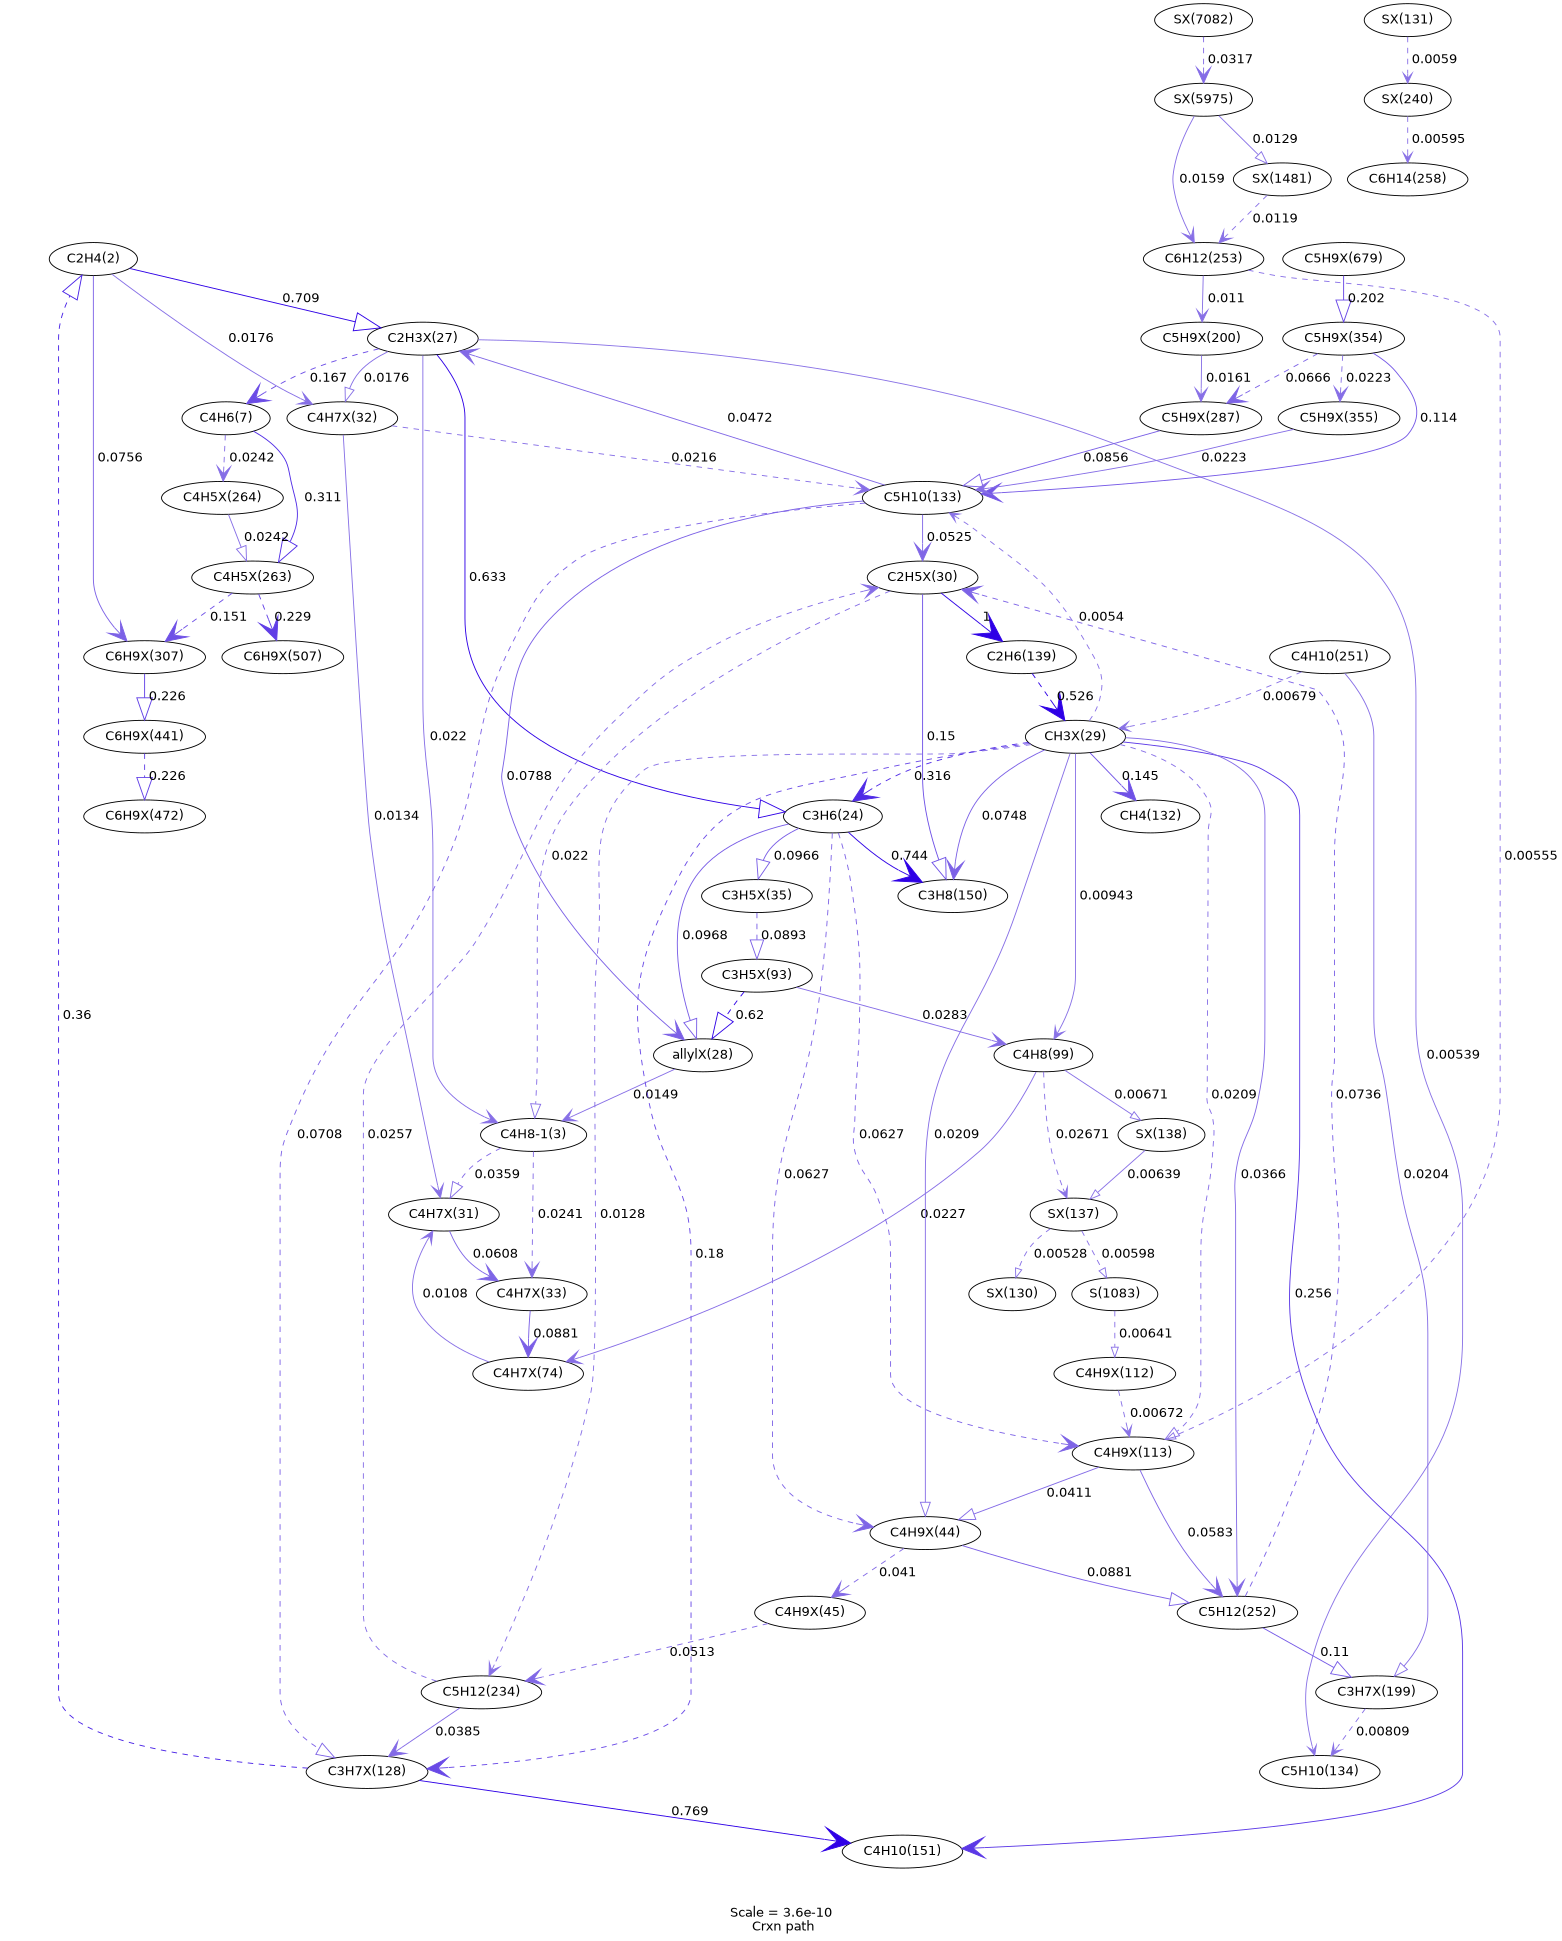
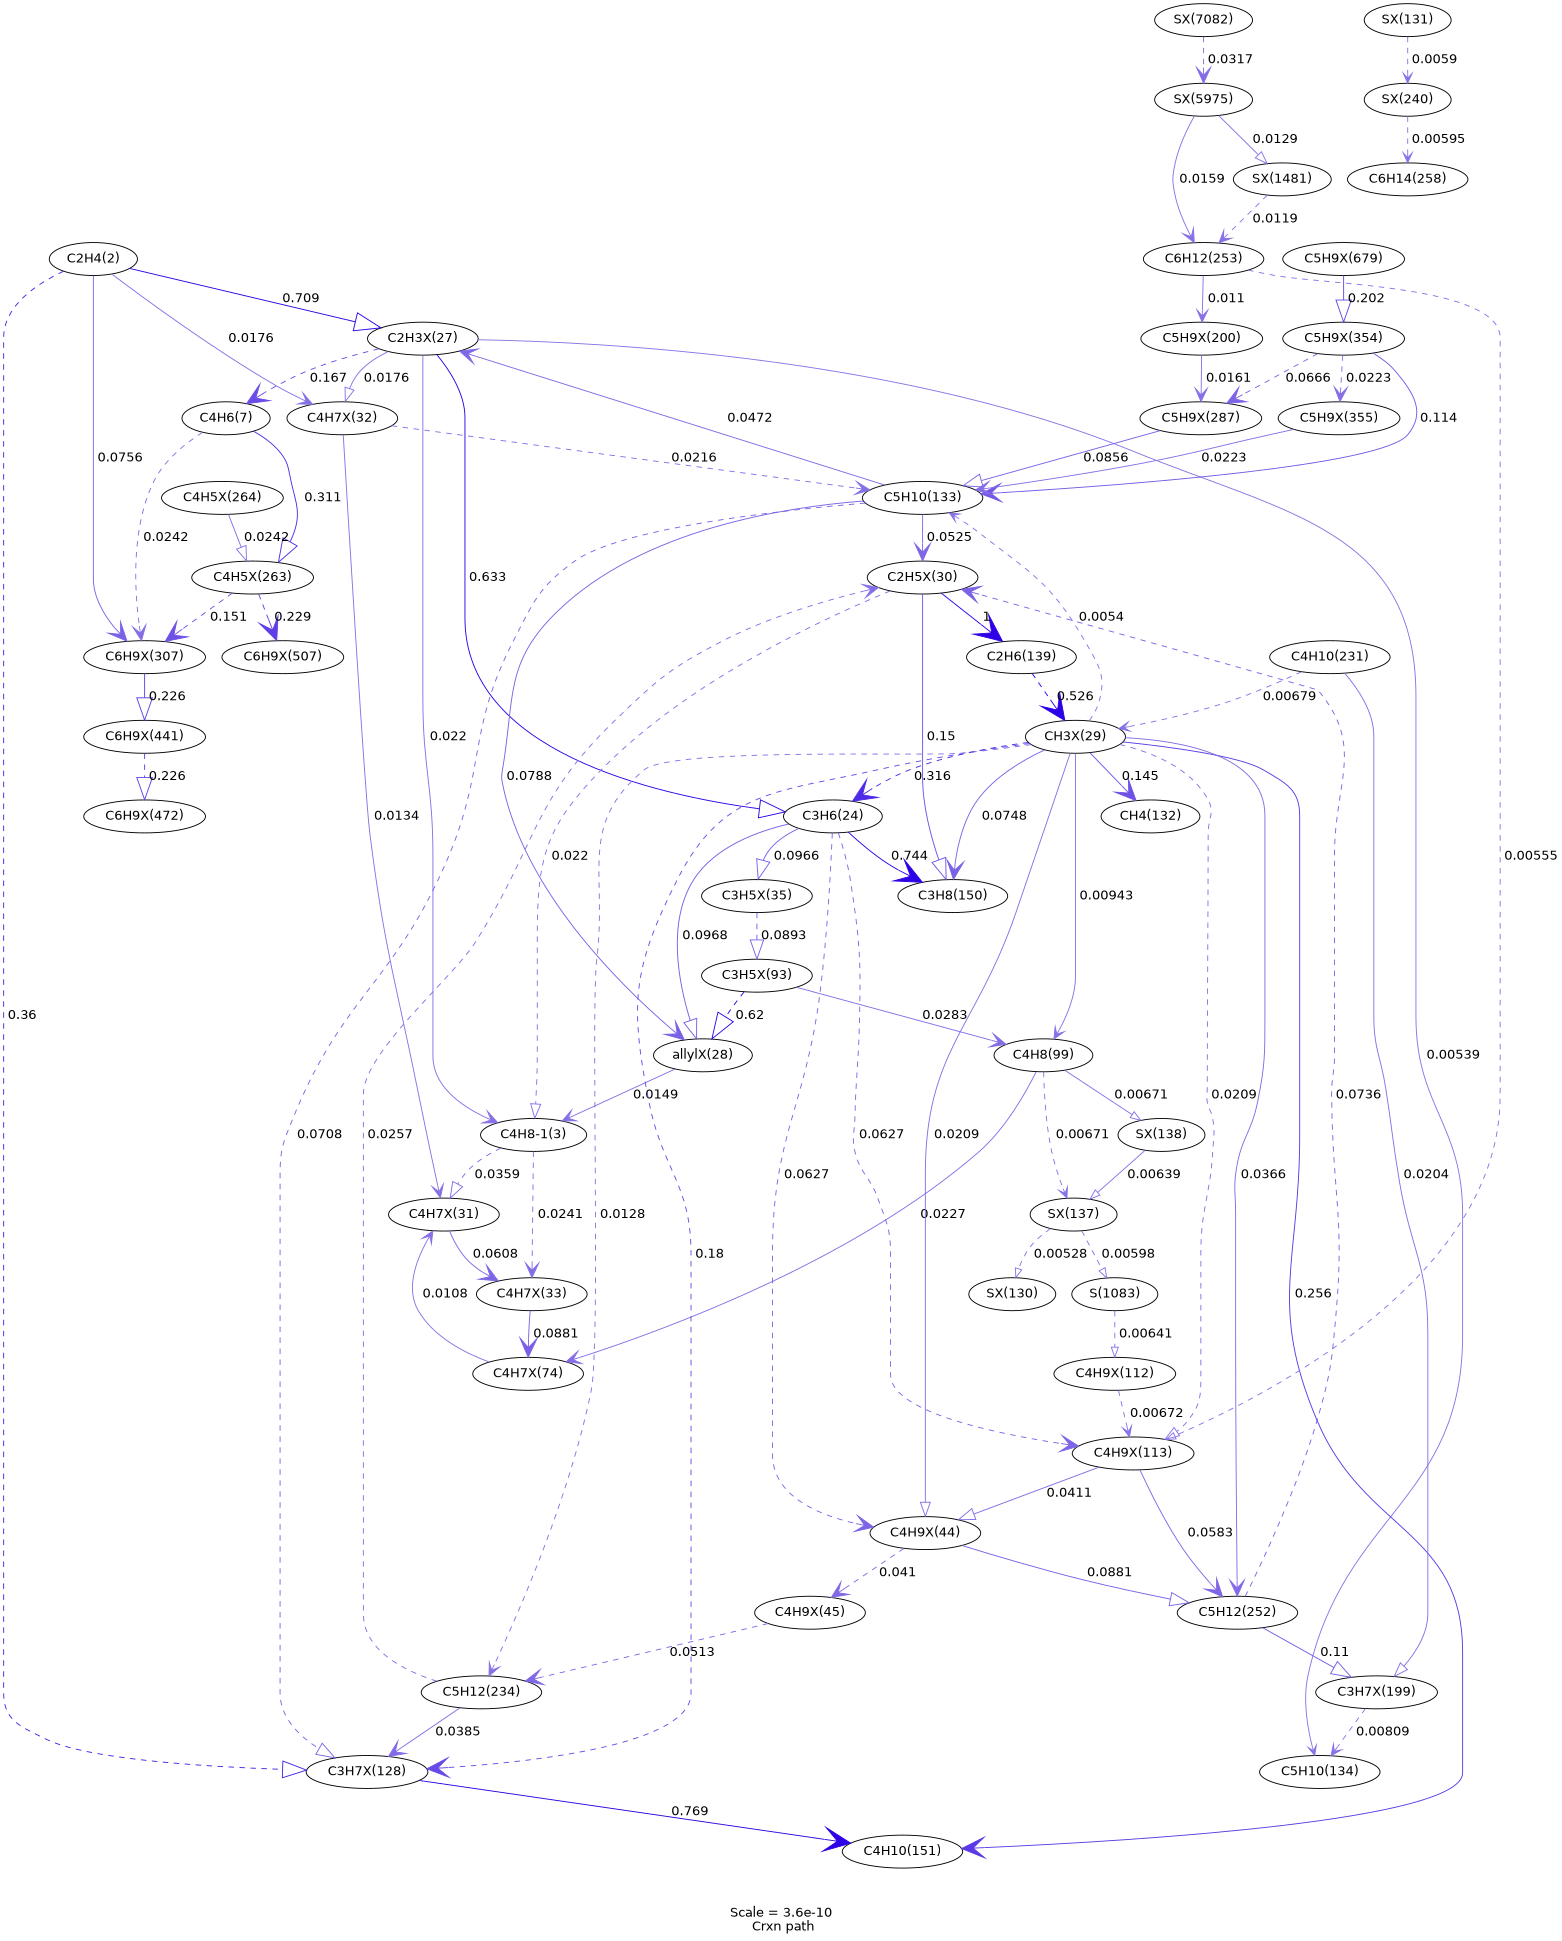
(225, 451) -> (141, 518)
(1330, 657) -> (1330, 657)
(59, 1129) -> (4, 1122)
(1081, 1135) -> (1081, 1135)
